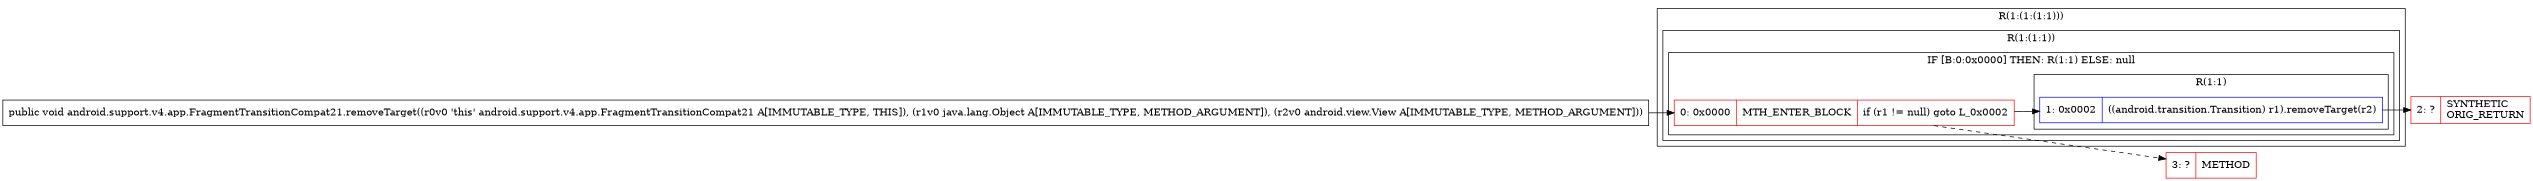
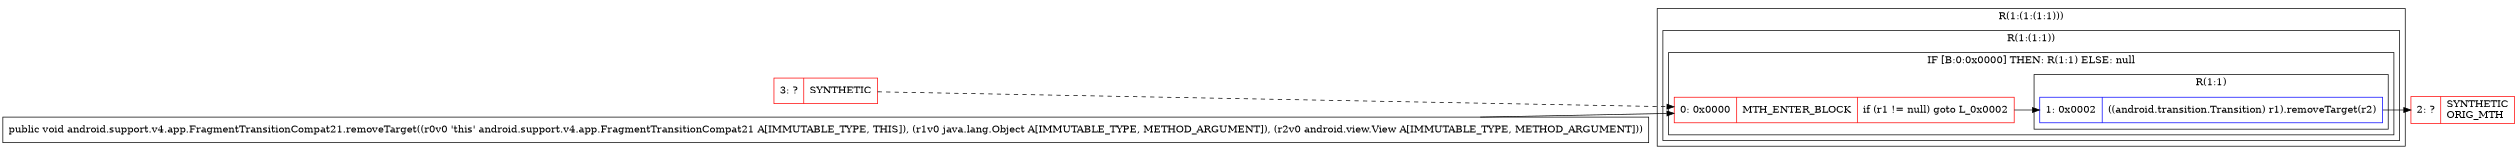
(2485, 115) -> (2475, 115)
(2046, 142) -> (1272, 99)
(2226, 165) -> (841, 90)
